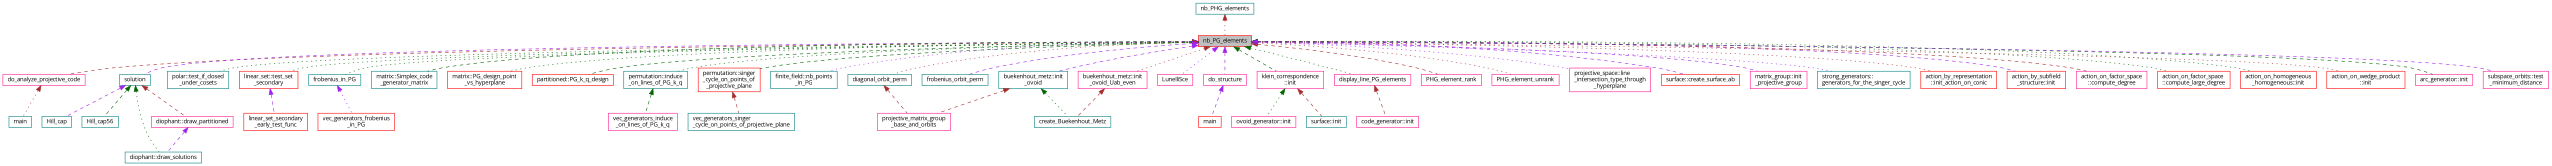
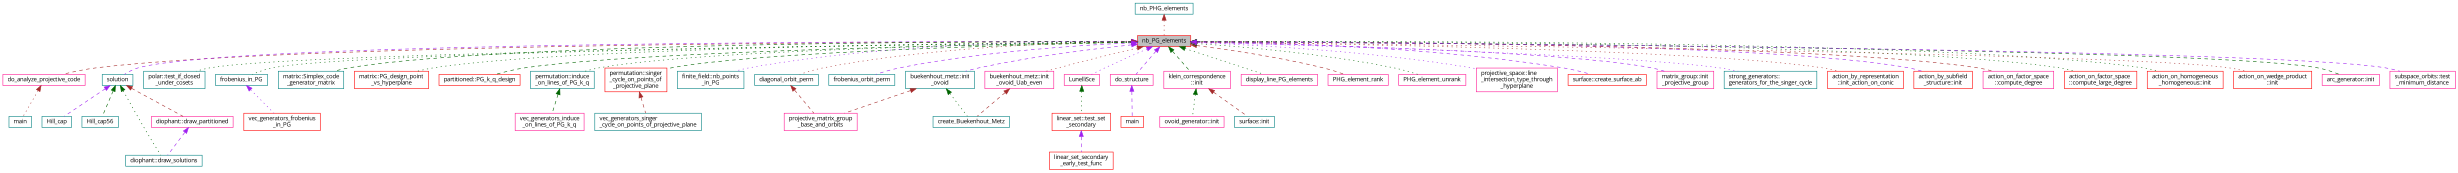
(741, 49) -> (1082, 102)
(1385, 53) -> (1308, 54)
(1388, 122) -> none
